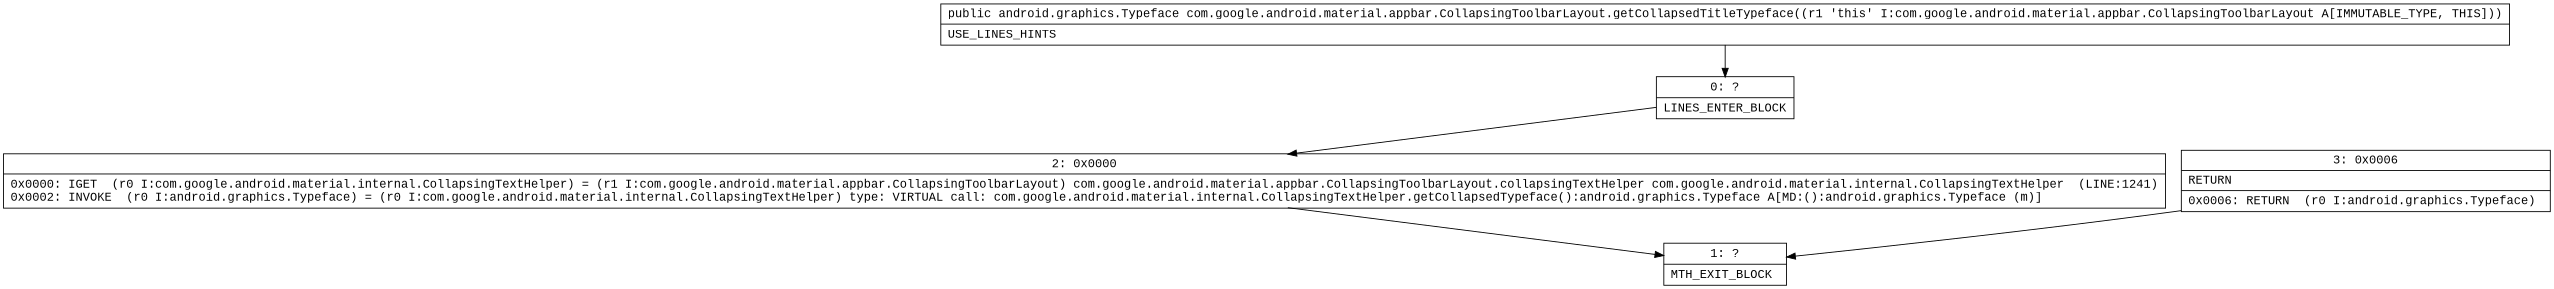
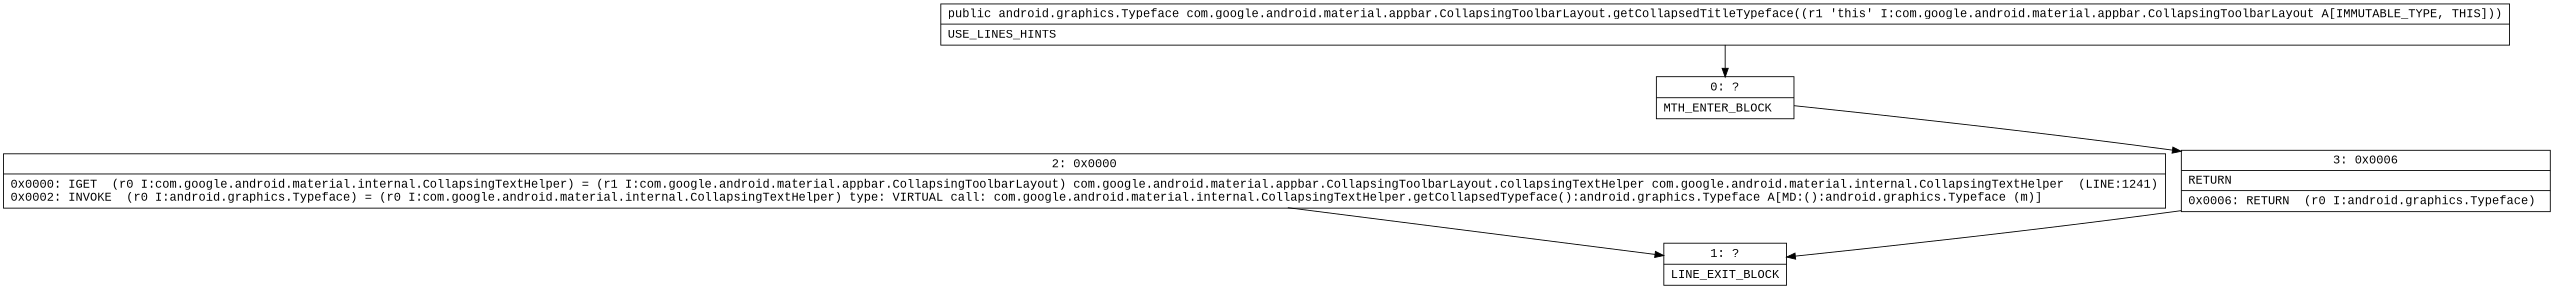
(1725, 108) -> (1718, 108)
(1476, 130) -> (1983, 127)
(1722, 274) -> (1725, 274)
